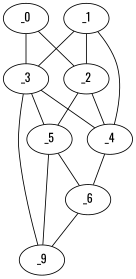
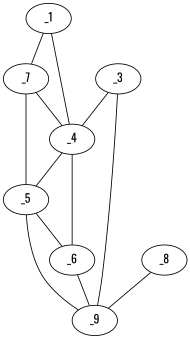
(26, 18) -> none
(60, 45) -> none
(86, 79) -> (26, 79)
(38, 109) -> (49, 169)
none -> (164, 260)
